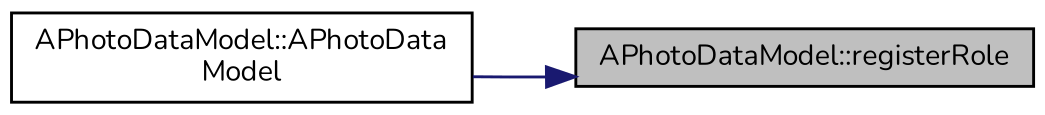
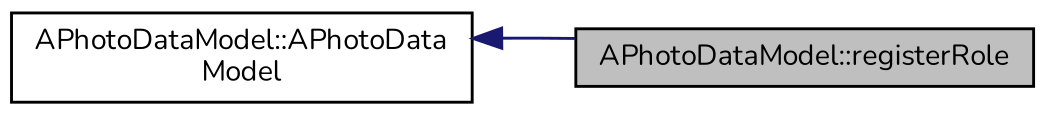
(509, 77) -> (539, 38)
